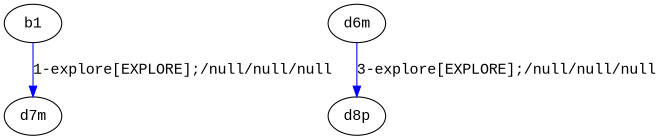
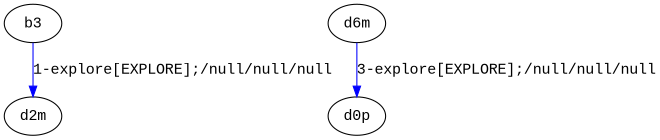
(33, 23) -> (33, 23)
(33, 116) -> (33, 116)
(357, 116) -> (357, 116)
